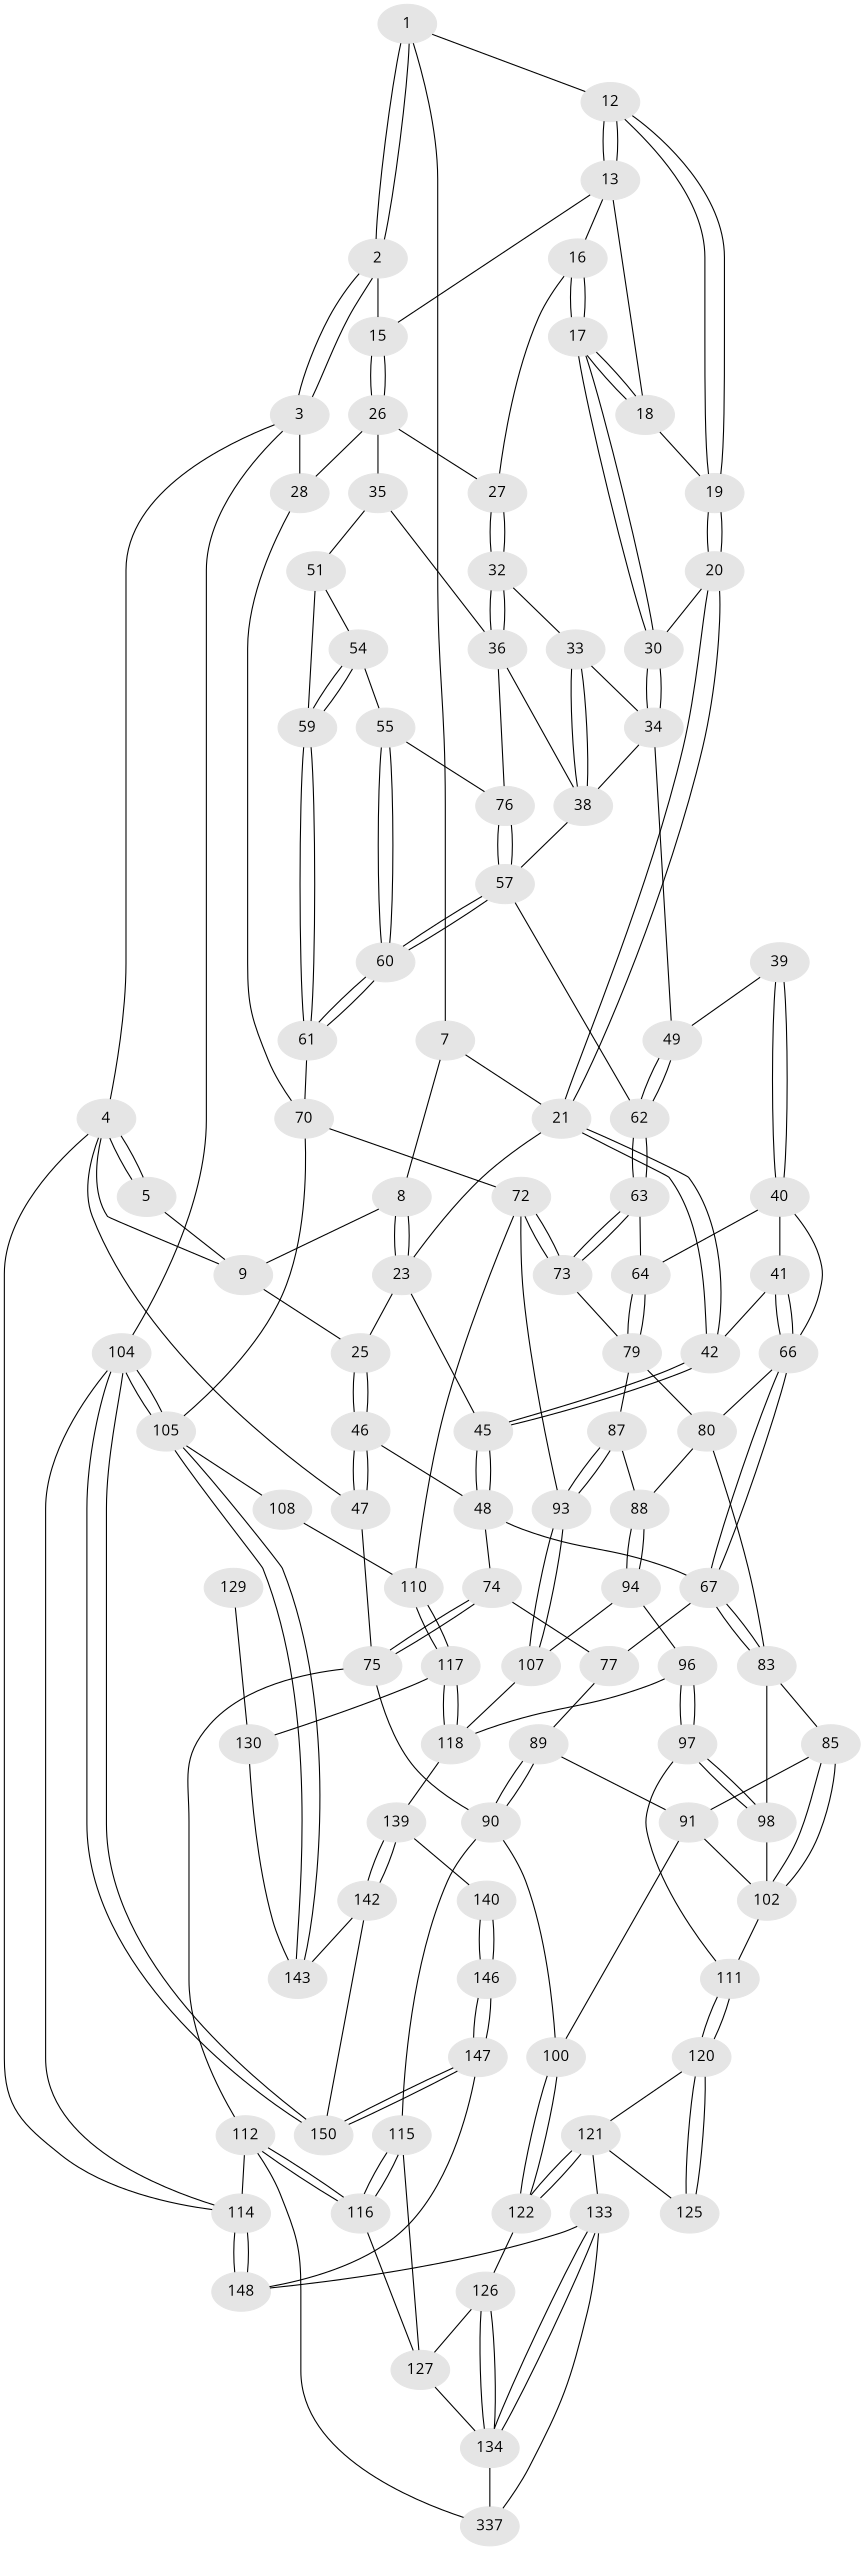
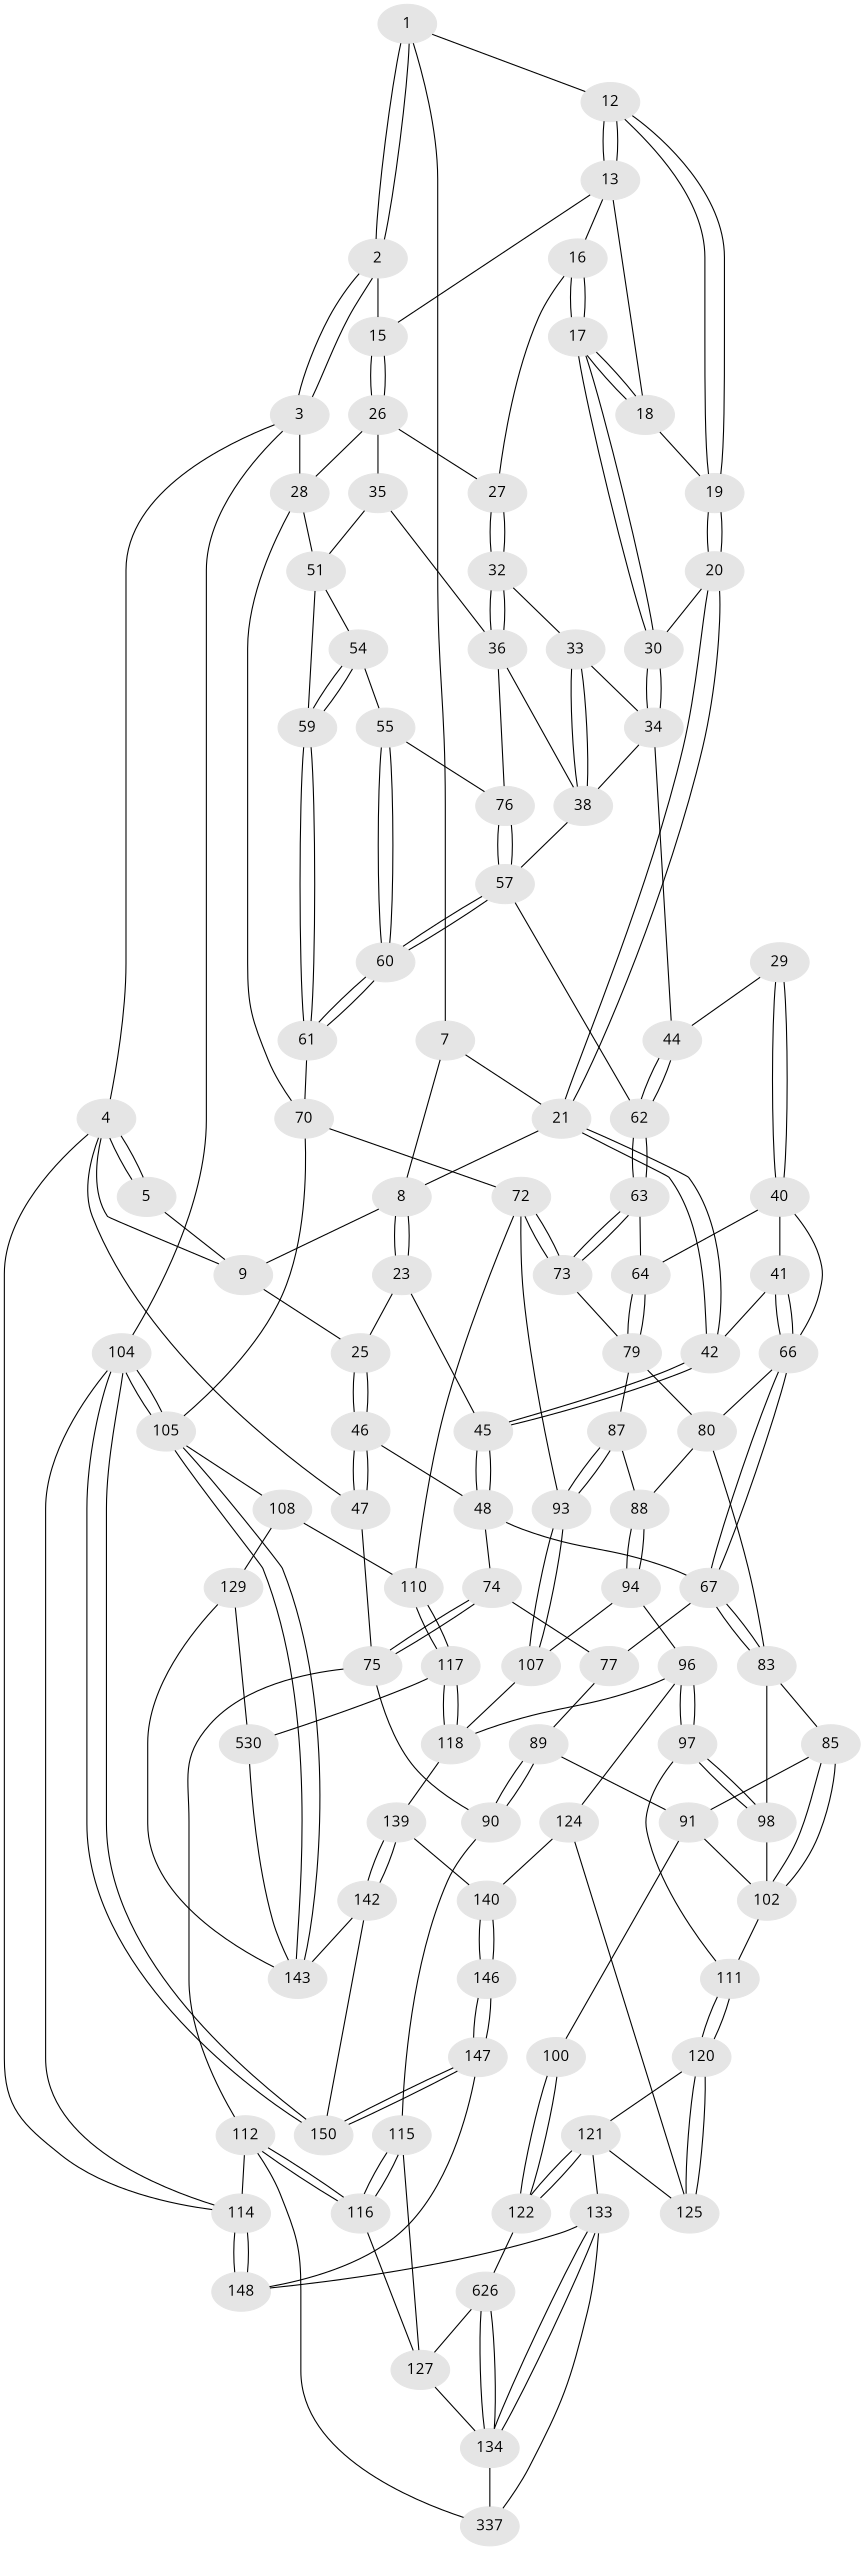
none -> (308, 532)
(780, 962) -> (780, 962)
(672, 1040) -> (672, 1040)
(471, 1188) -> (482, 1158)
none -> (258, 1549)
(249, 1744) -> (249, 1744)
none -> (148, 1804)
none -> (569, 1822)
(541, 1935) -> none
(485, 2292) -> (485, 2292)
